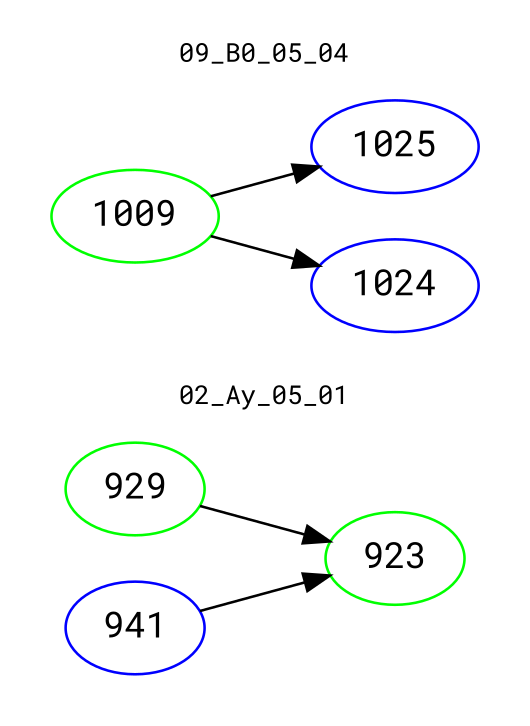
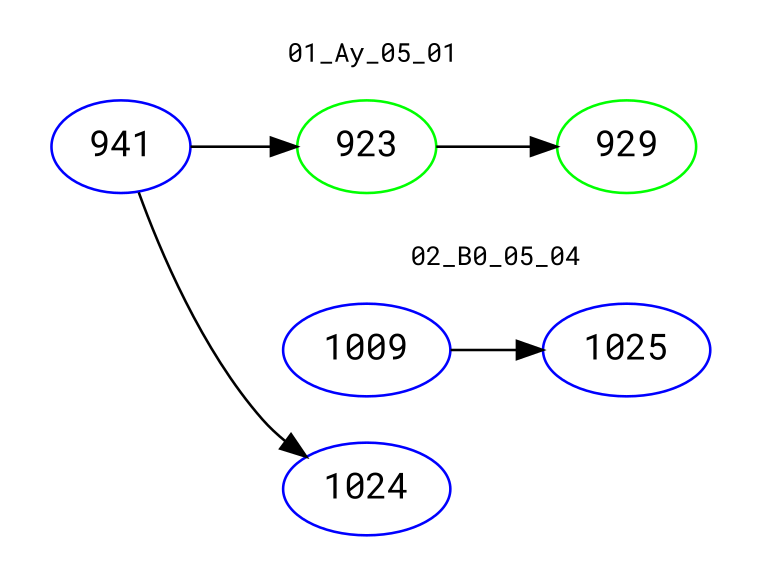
(265, 55) -> (497, 259)
(135, 216) -> (367, 350)
(253, 248) -> (198, 325)
(265, 398) -> (374, 55)
(252, 520) -> (483, 147)
